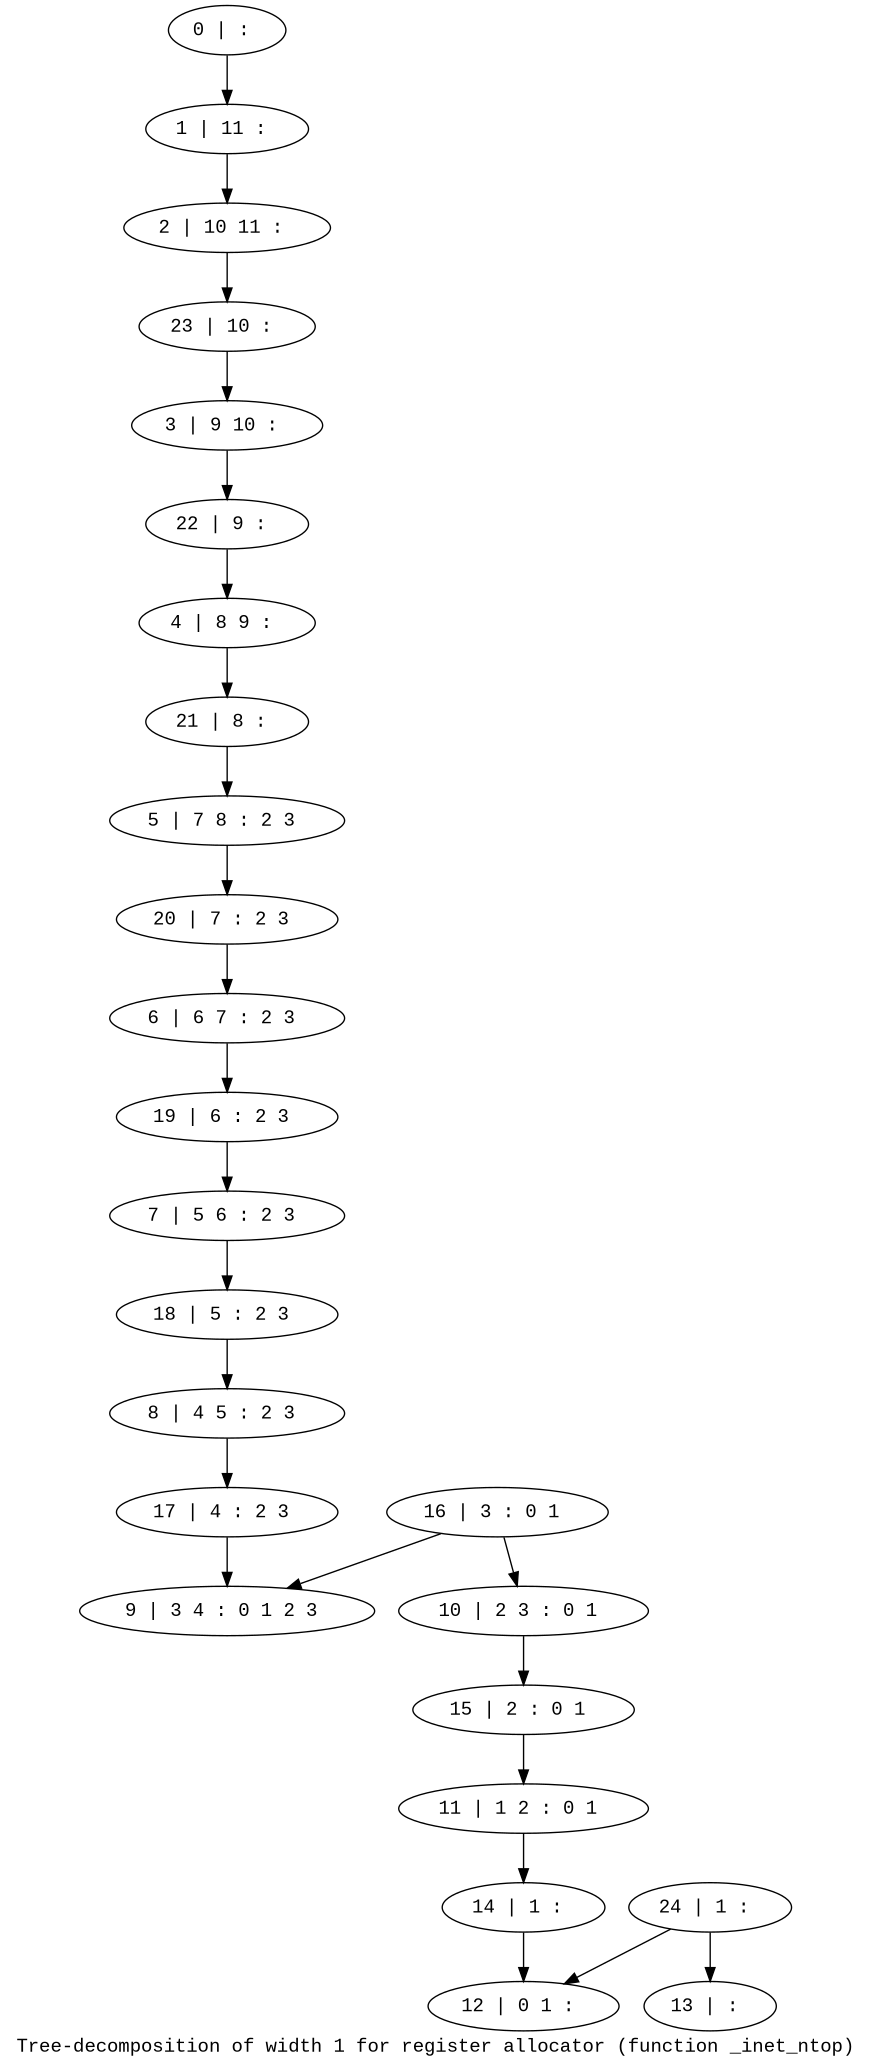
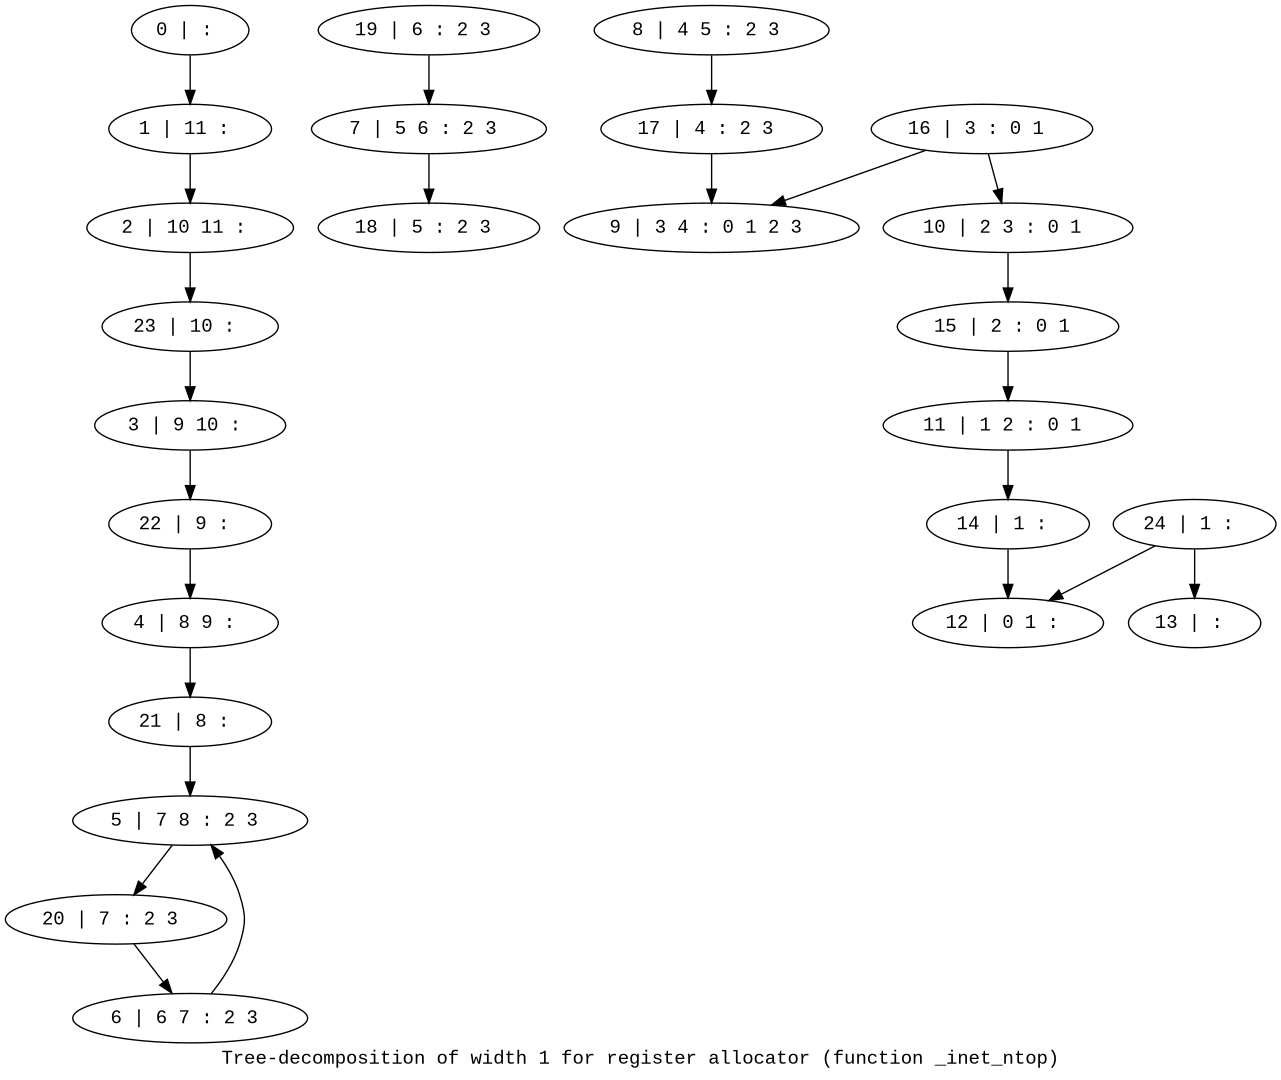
(227, 1061) -> (244, 926)
(227, 1357) -> none
